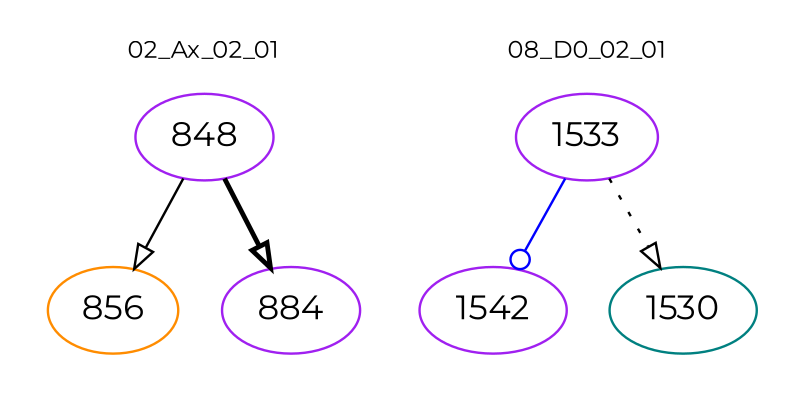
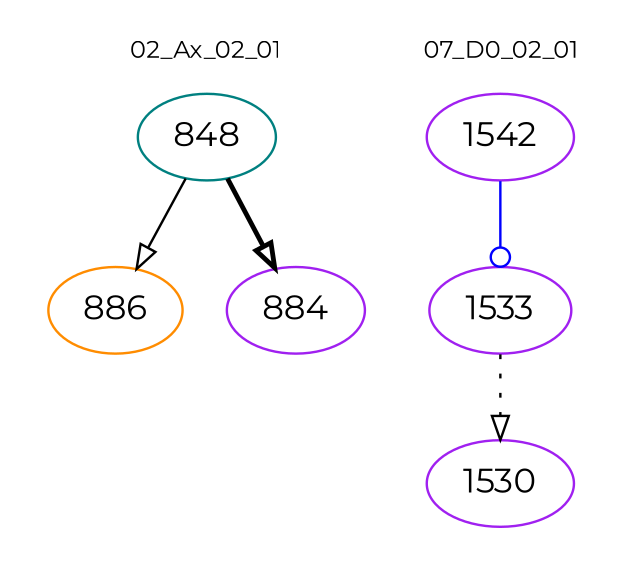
(588, 52) -> (502, 52)
(204, 137) -> (207, 137)
(545, 215) -> (500, 214)
(113, 310) -> (115, 310)
(683, 310) -> (500, 484)
